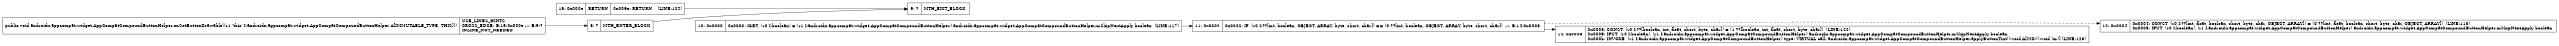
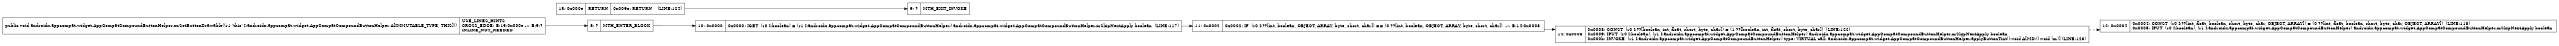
(945, 9) -> (945, 9)
(779, 13) -> (673, 26)
(1821, 22) -> (2093, 30)
